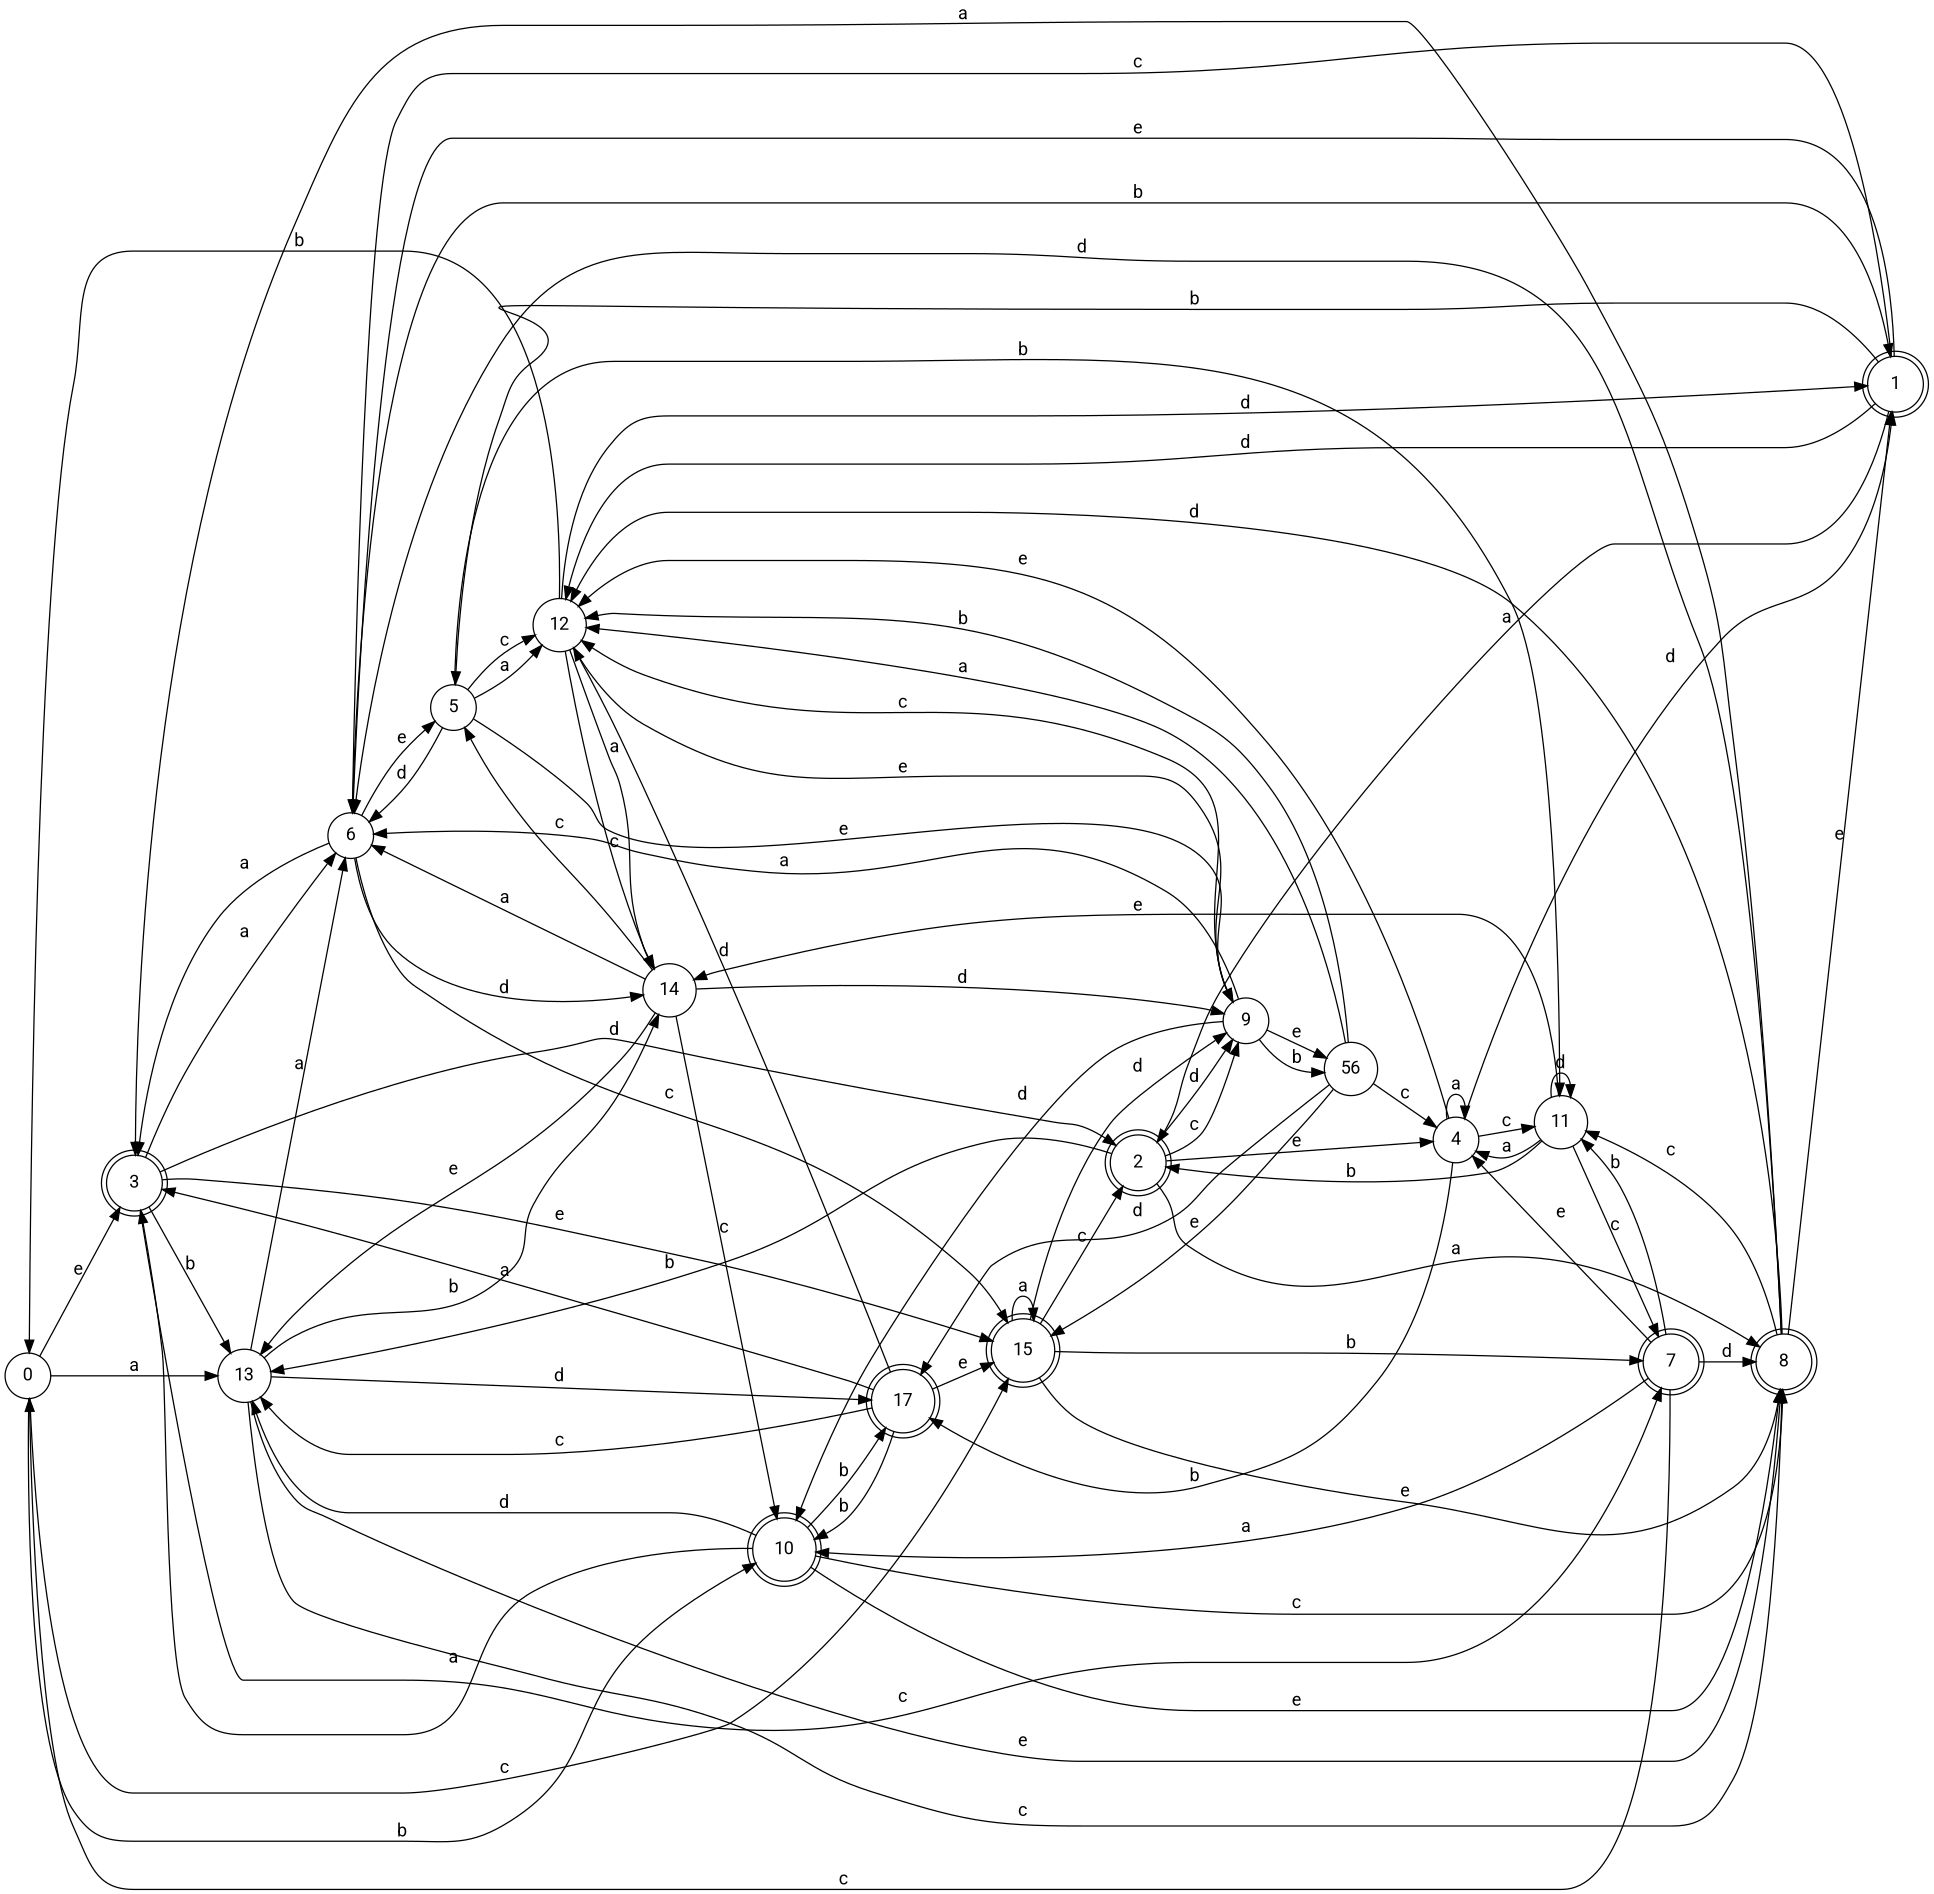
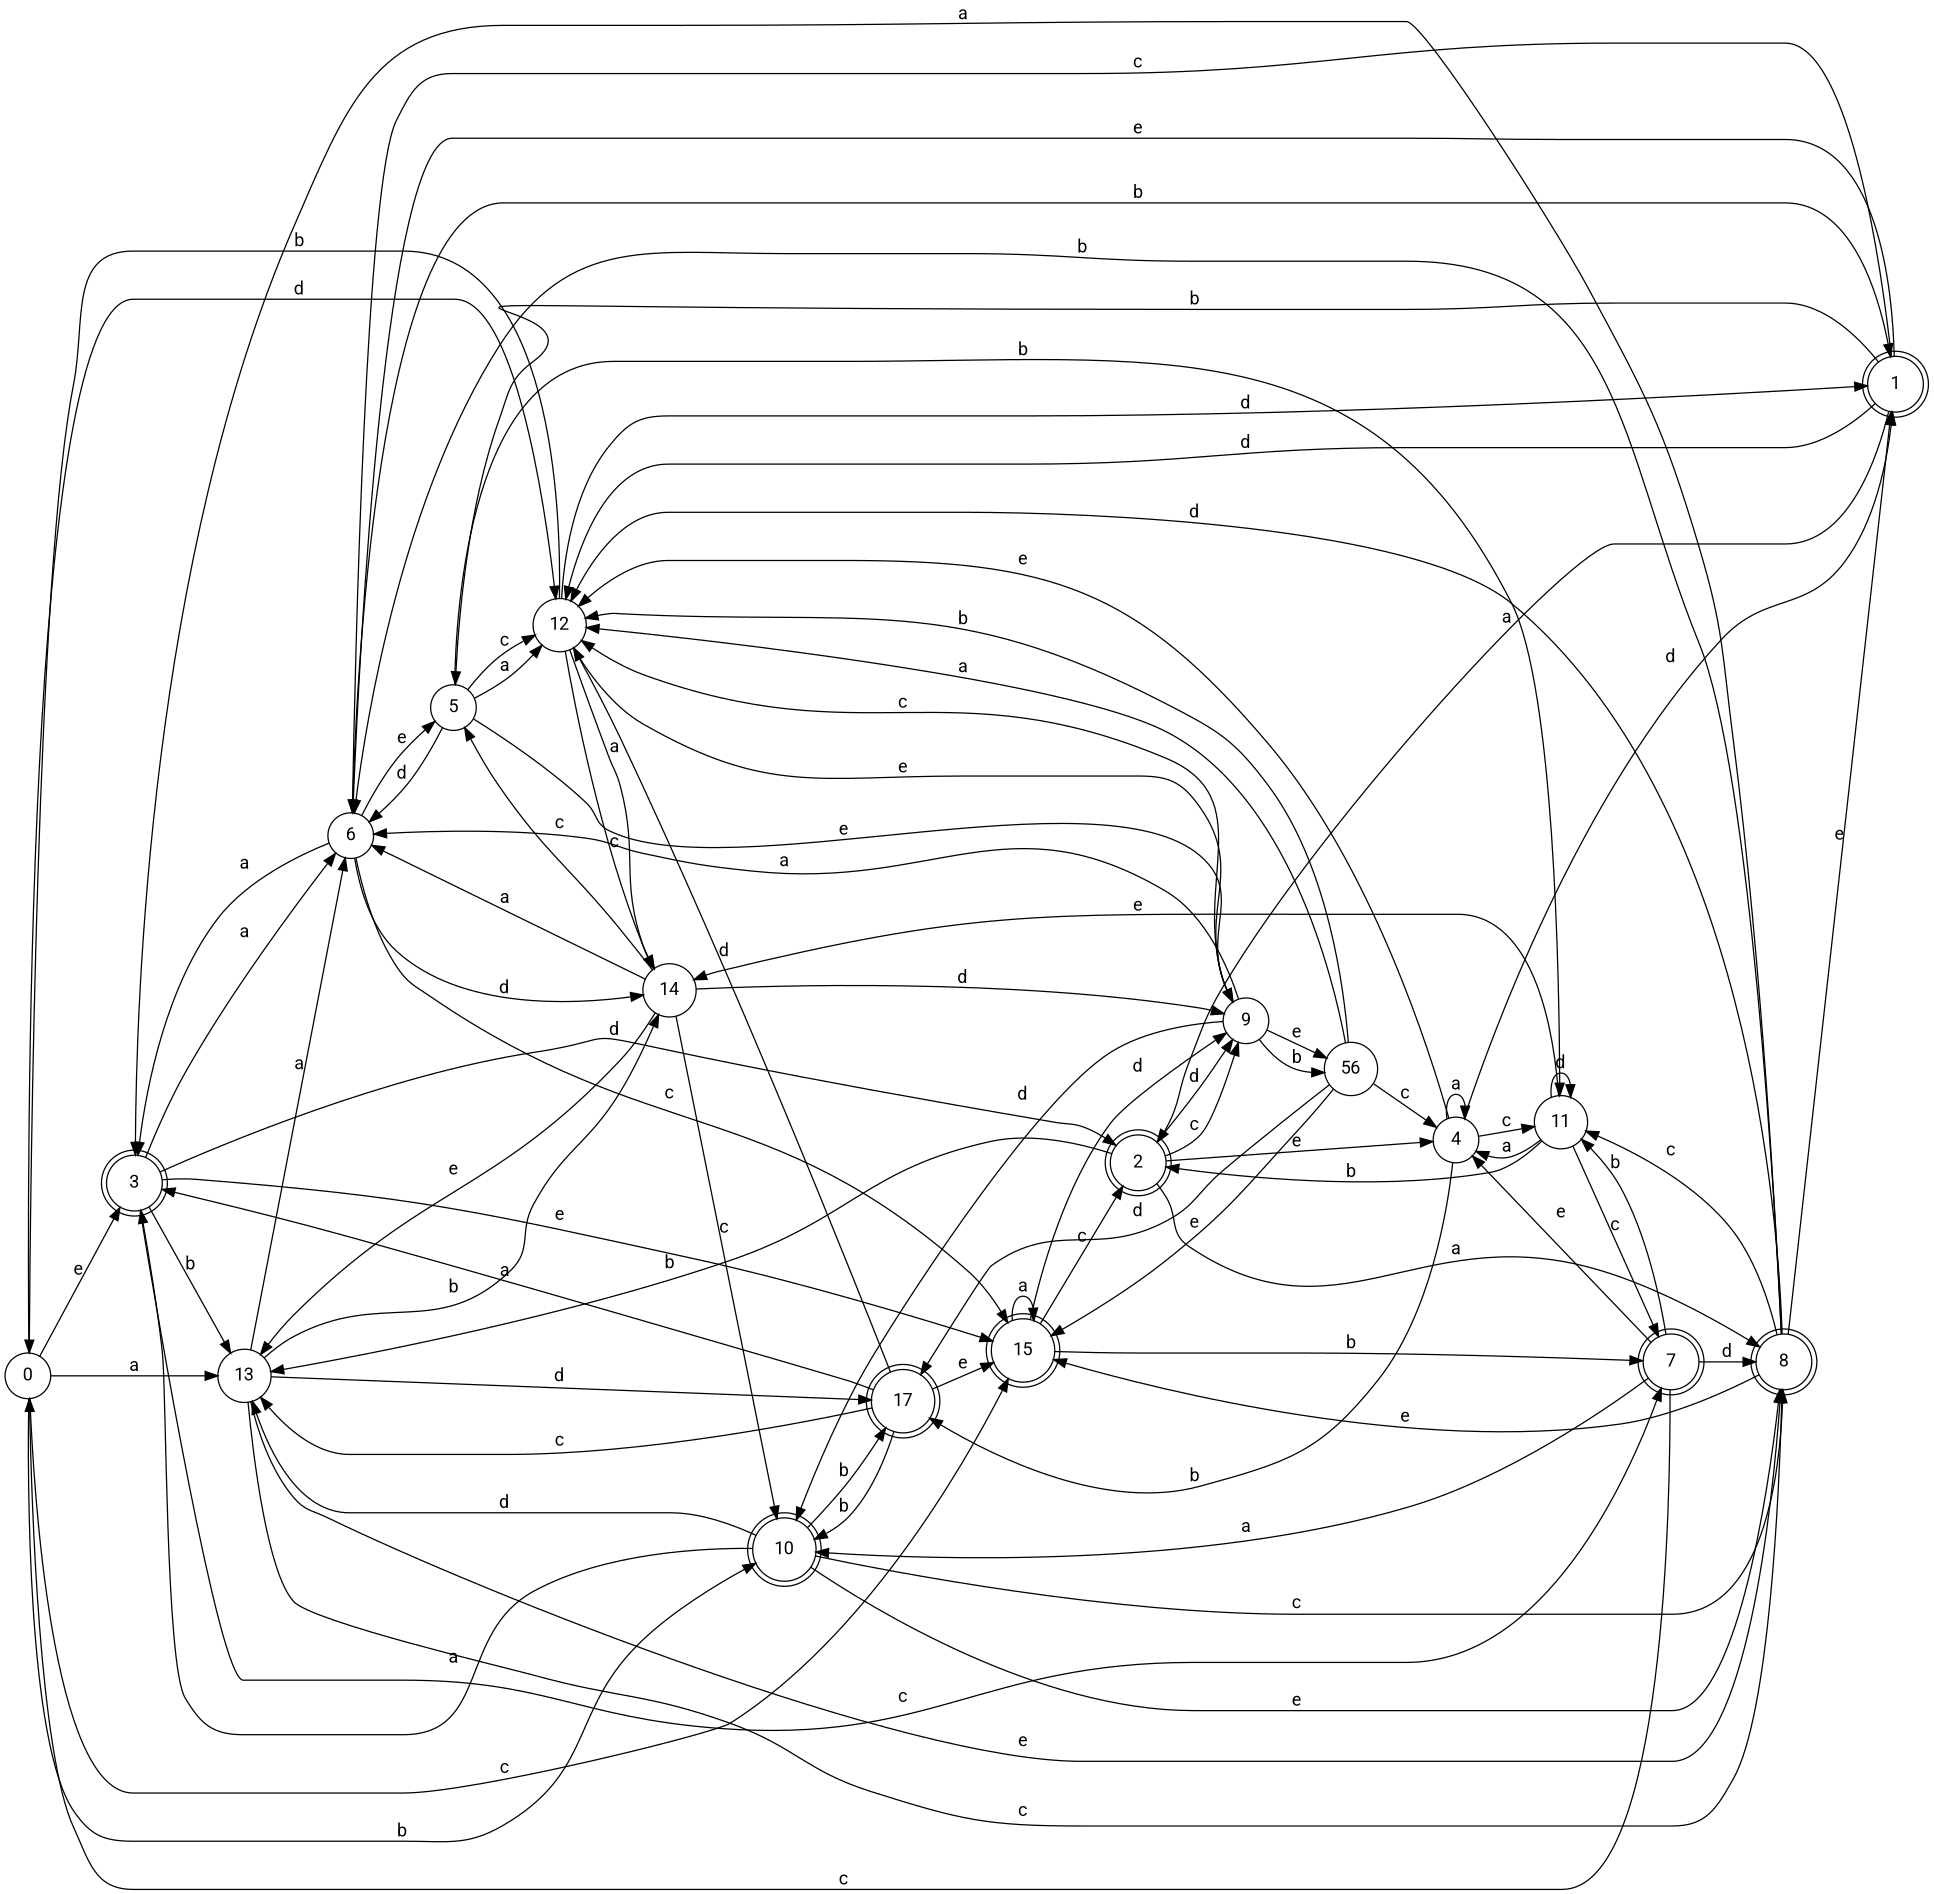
(1082, 248) -> (1082, 248)
none -> (77, 415)
(1447, 1509) -> (1414, 1428)
